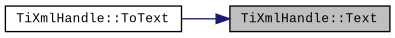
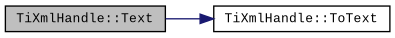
(199, 19) -> (183, 19)
